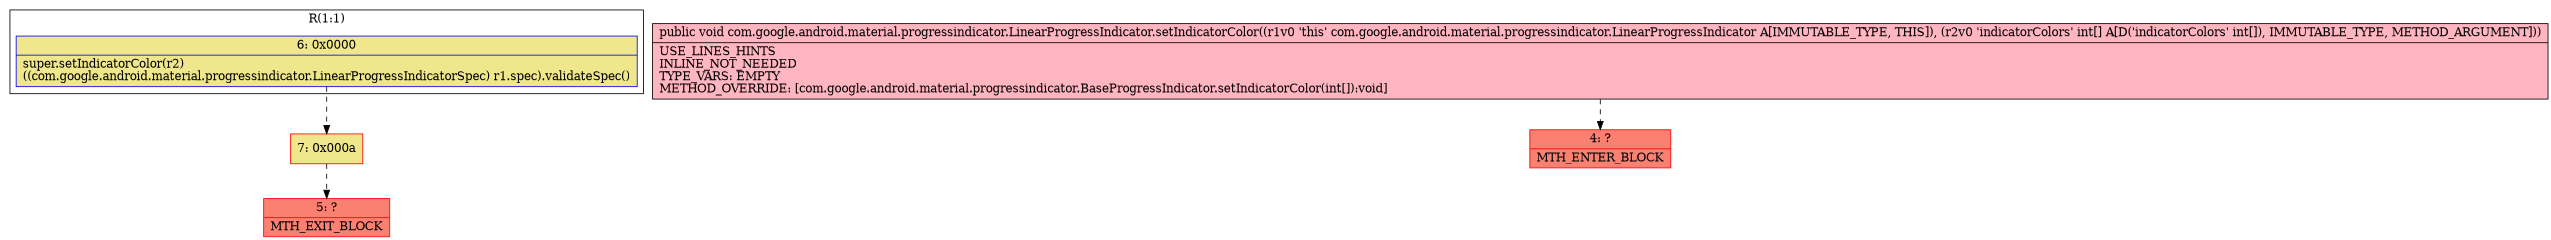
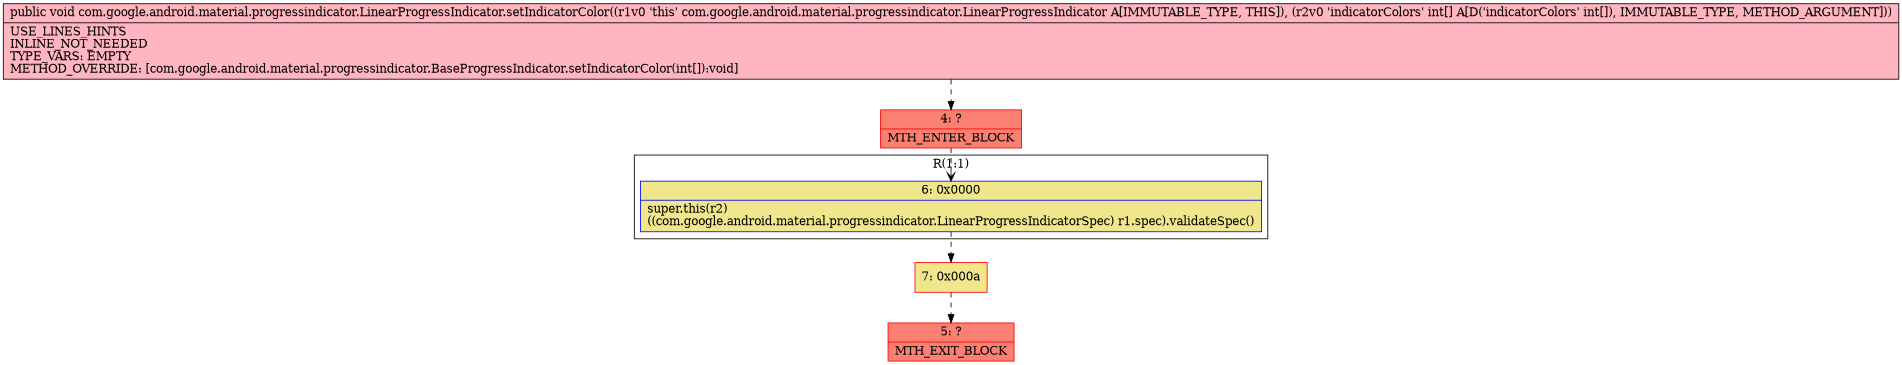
(104, 64) -> (687, 209)
none -> (951, 160)
